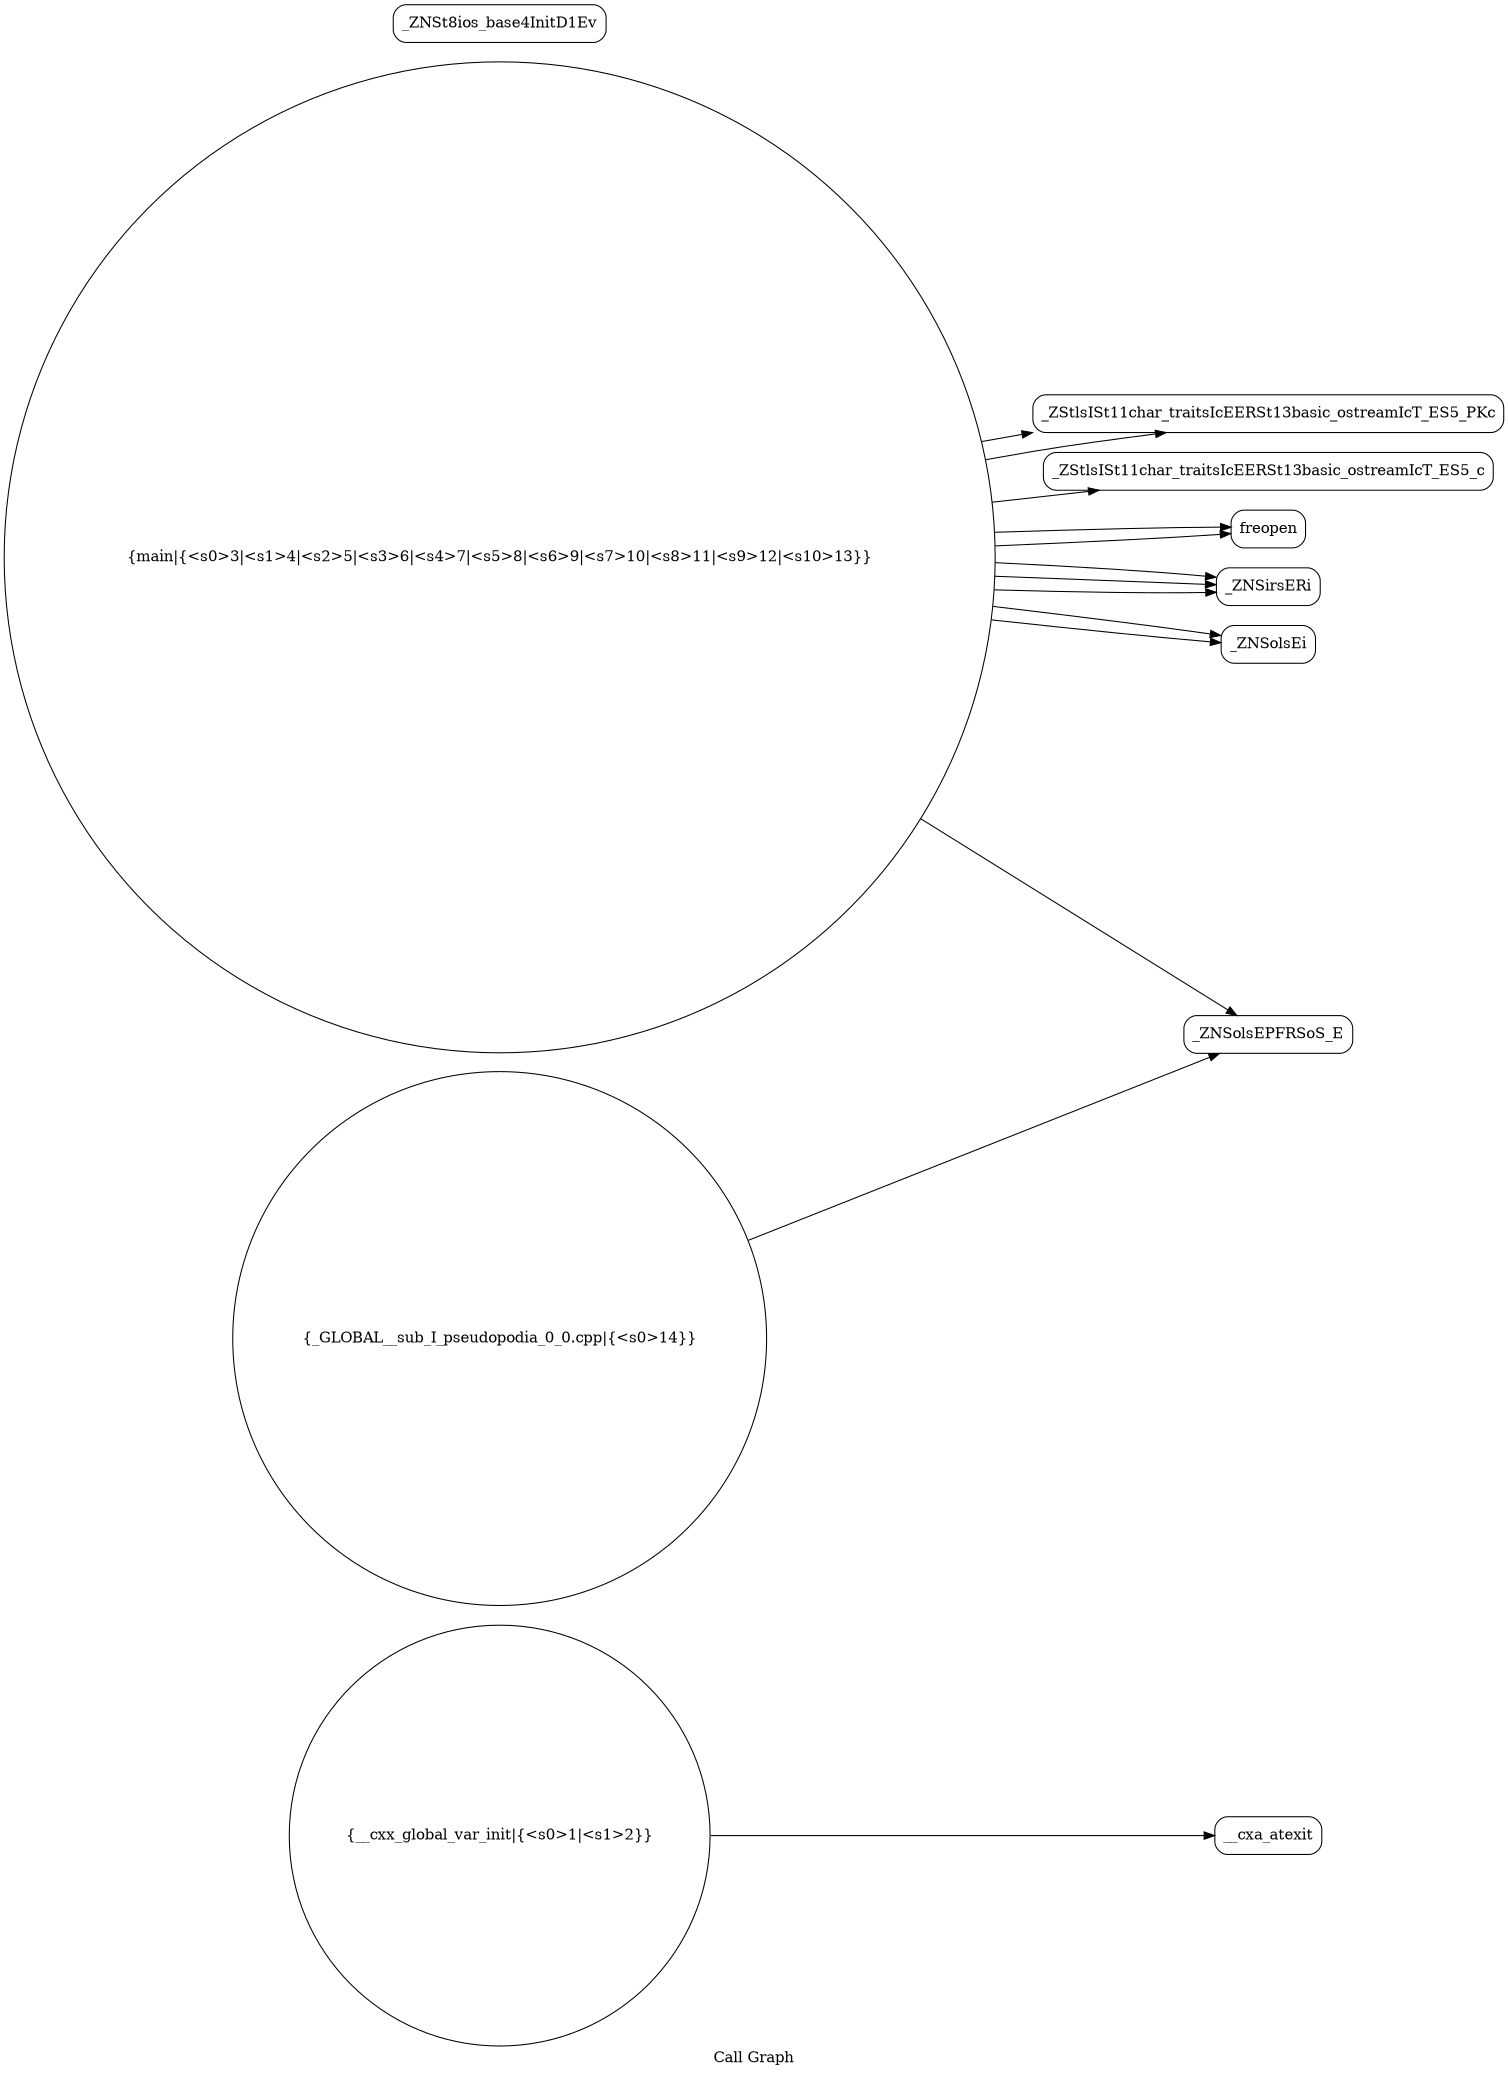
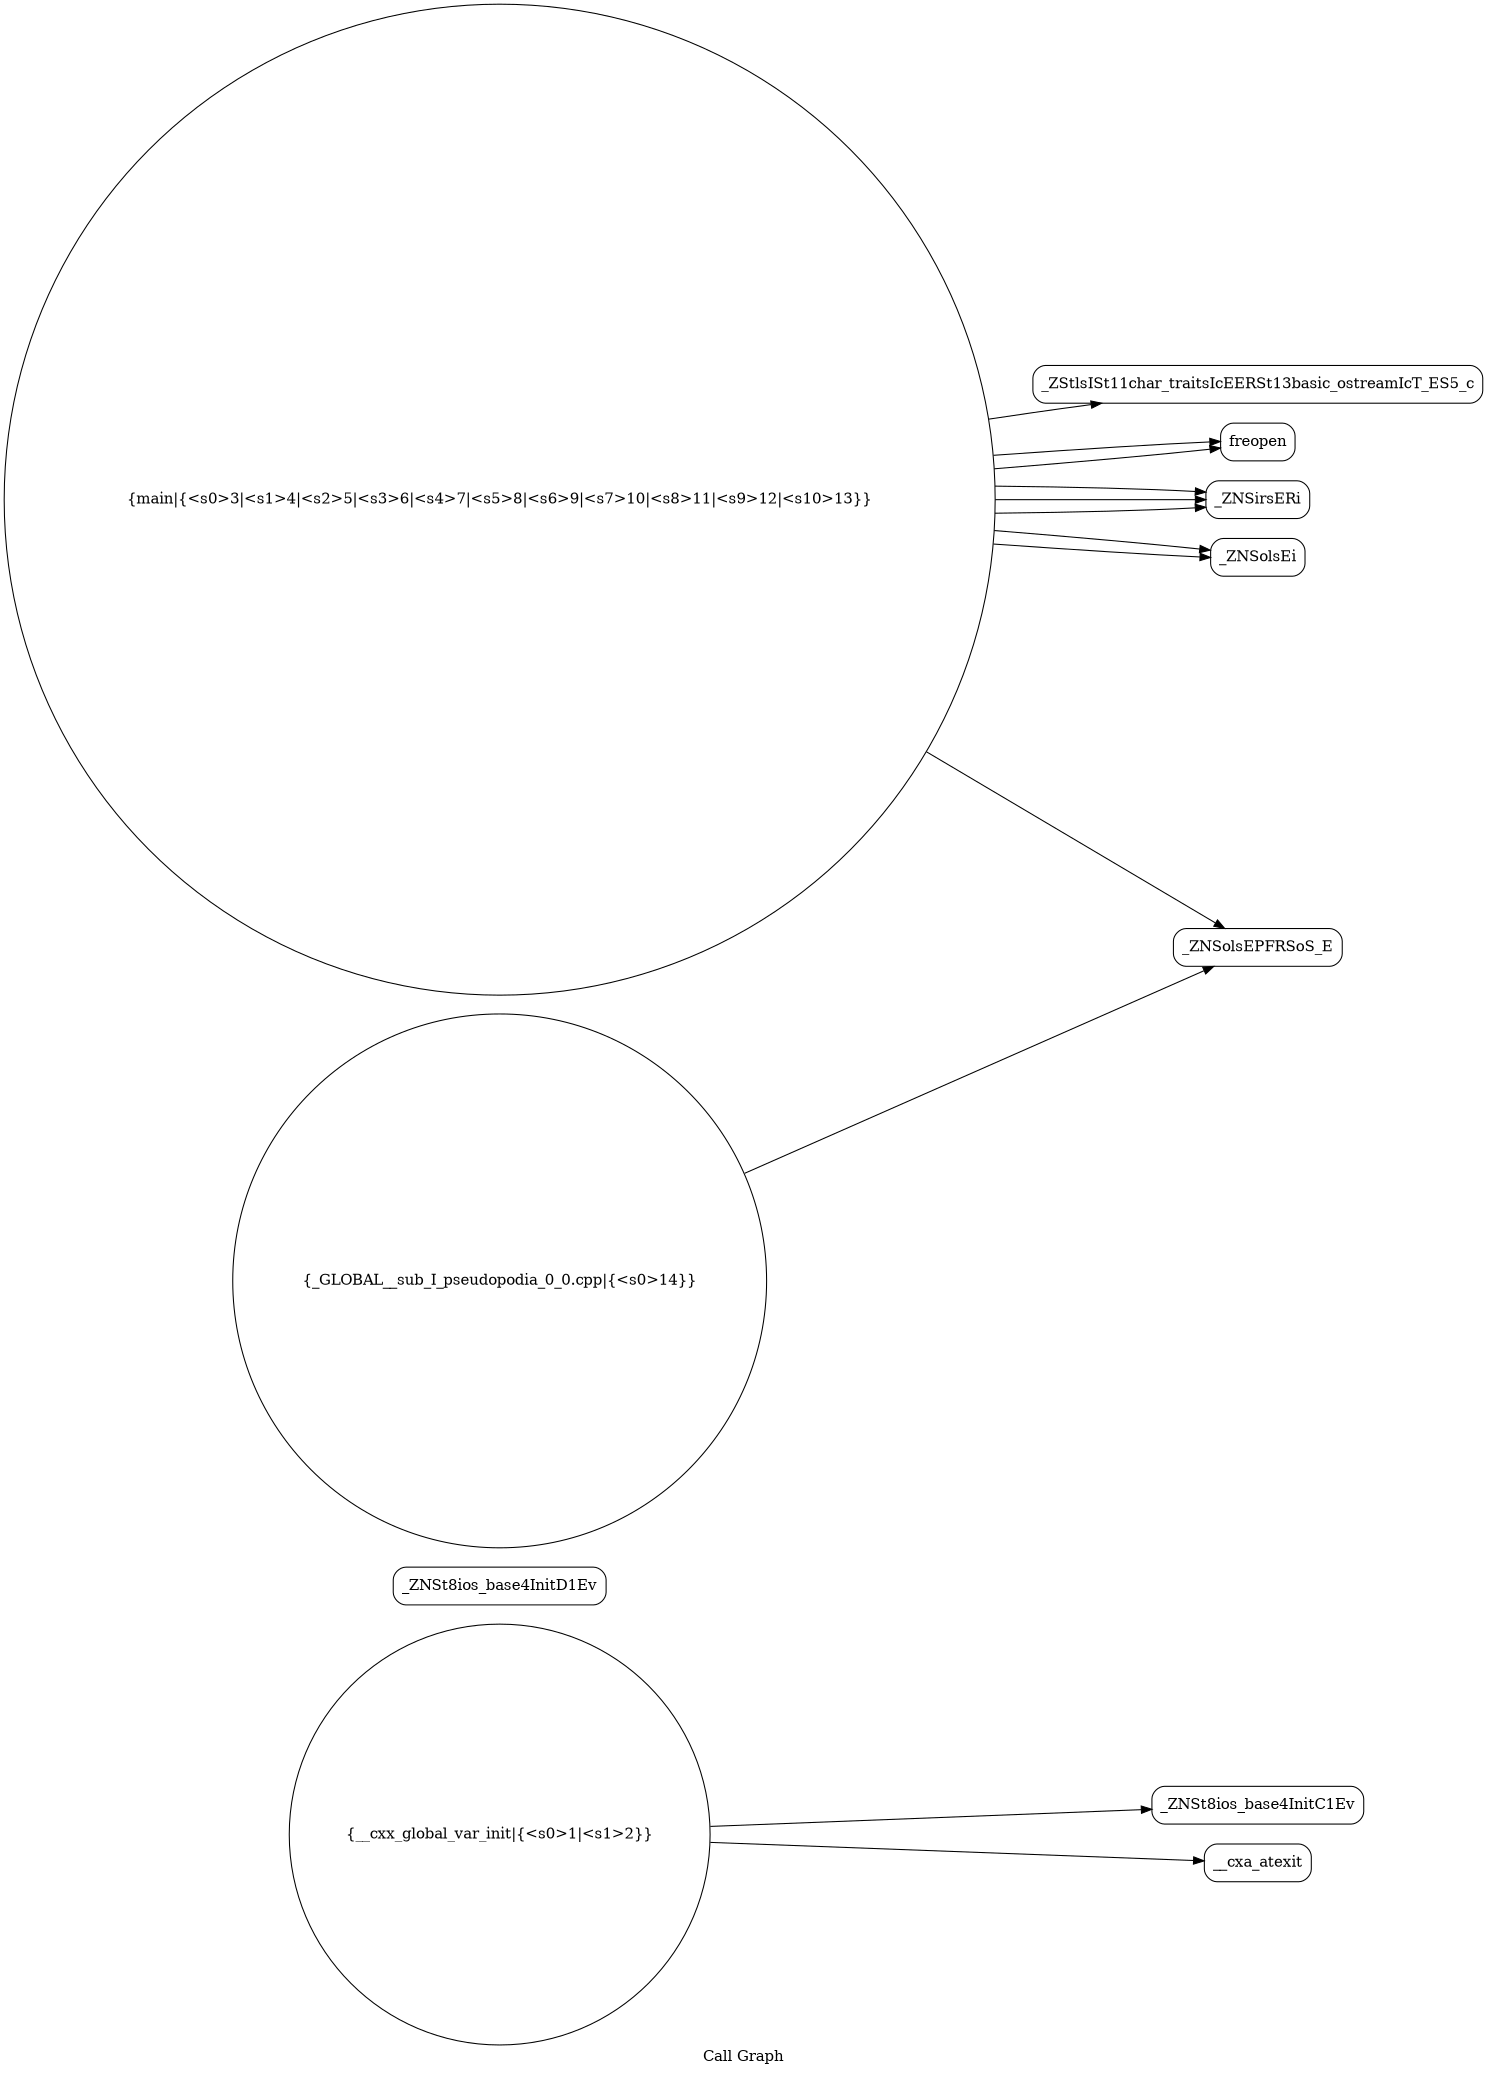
(1268, 414) -> none
none -> (1258, 1805)
